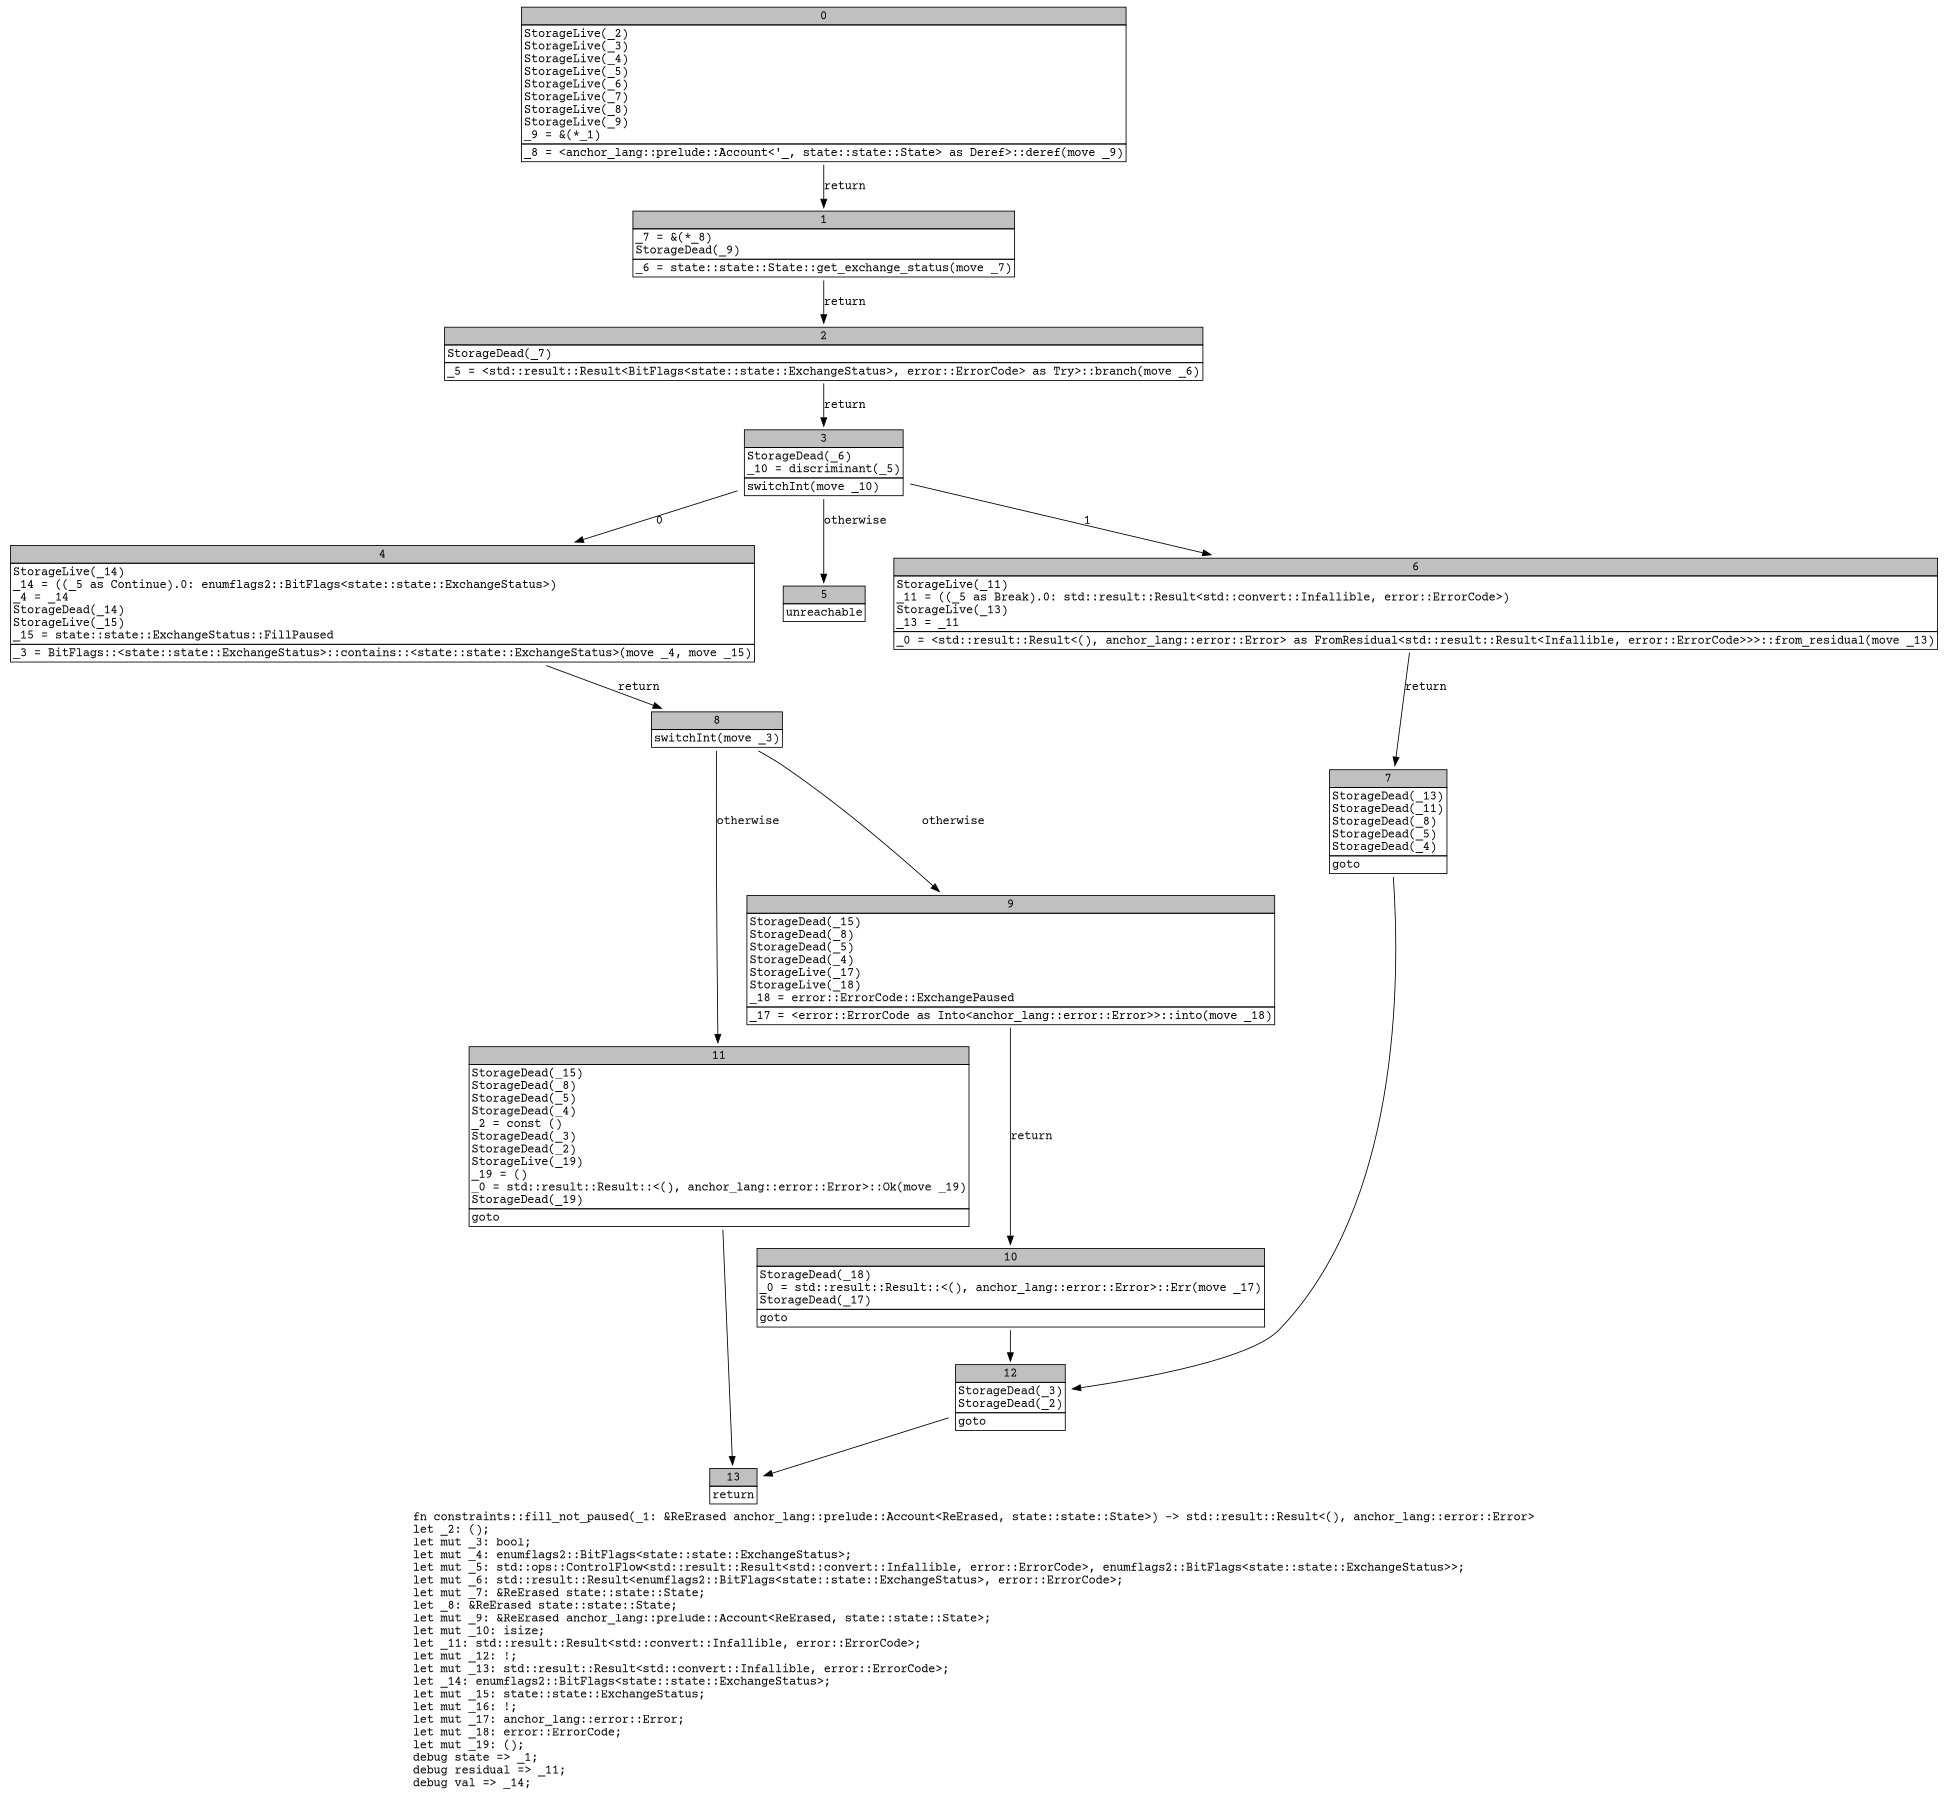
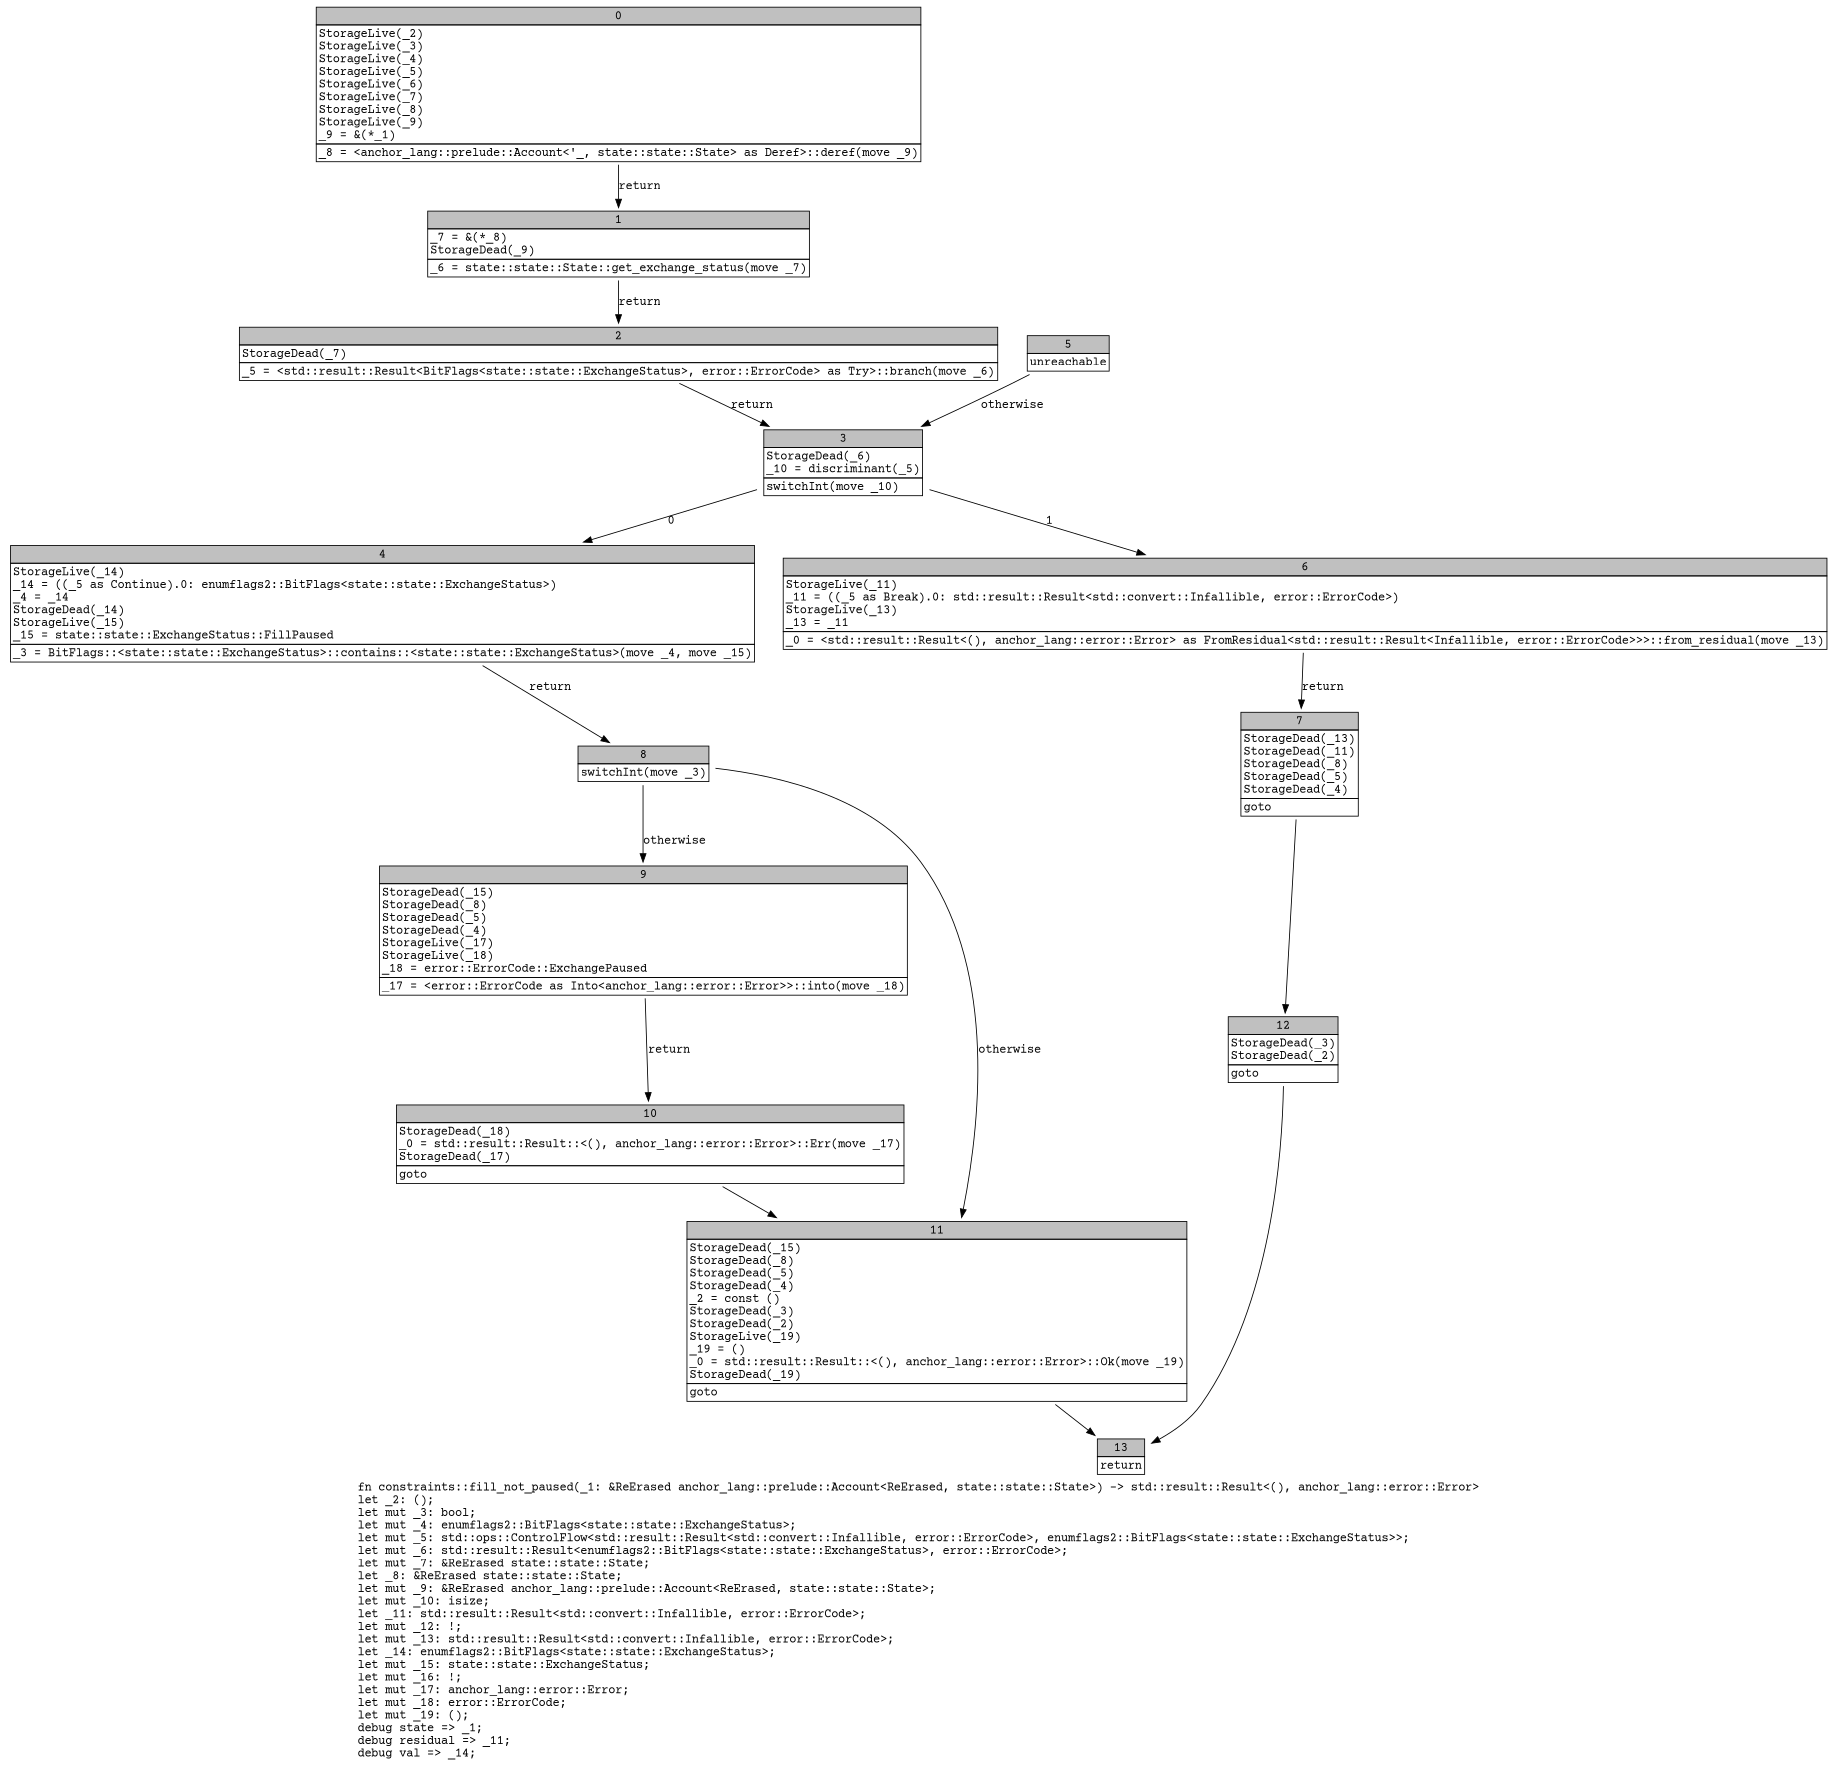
(824, 537) -> (980, 399)
(1010, 1341) -> (746, 1200)
